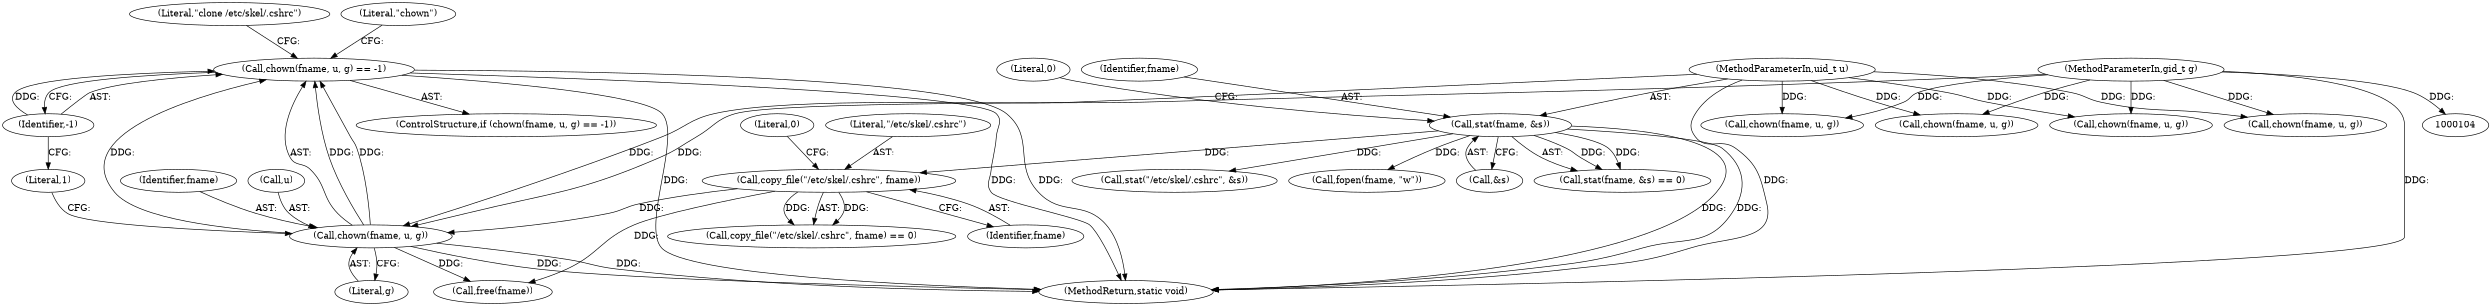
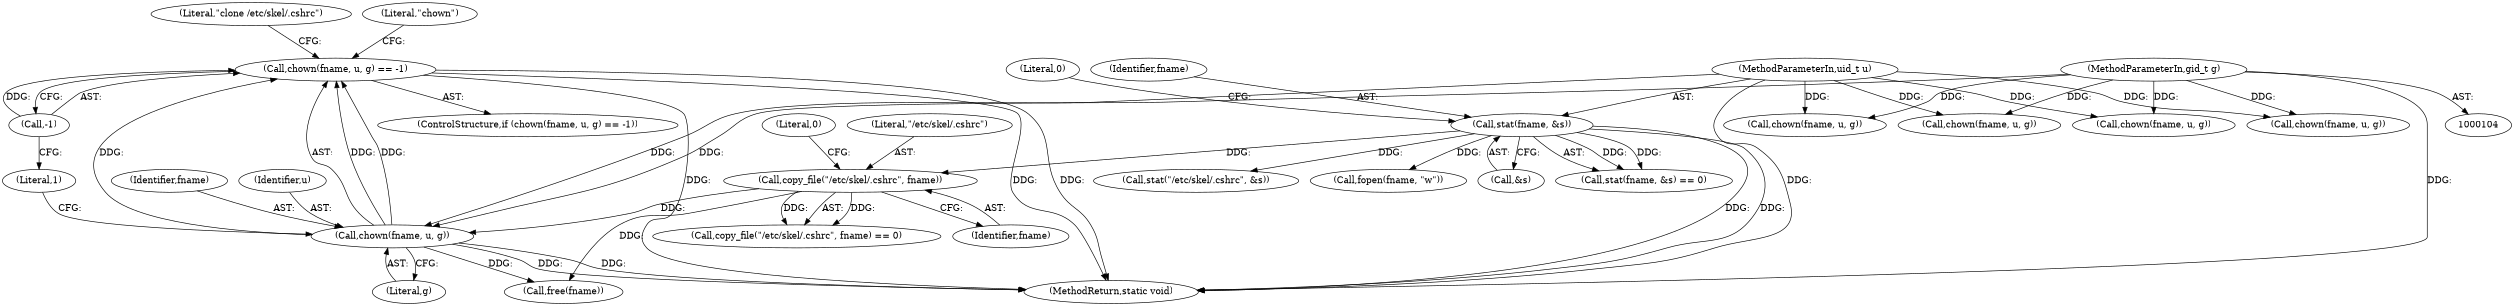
(2443, 97) -> (2464, 97)
(48, 125) -> (39, 125)
(276, 181) -> (283, 181)
